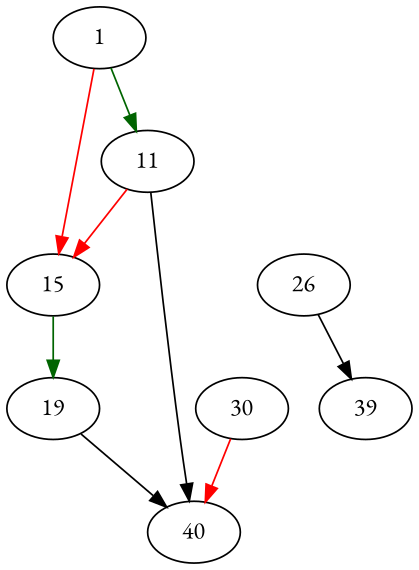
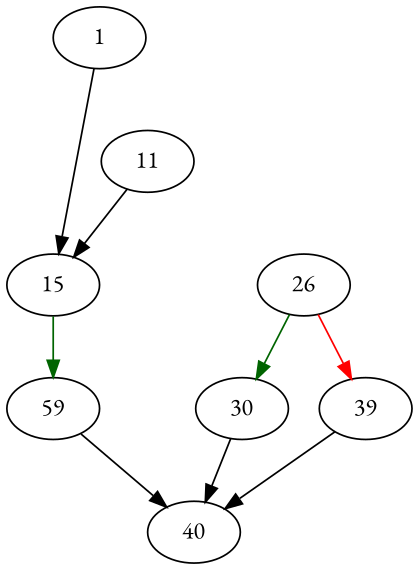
(120, 92) -> none
(78, 153) -> (78, 153)
(106, 216) -> (106, 216)
(167, 339) -> (287, 465)
none -> (277, 339)
(331, 339) -> (331, 339)
(53, 409) -> (53, 409)
(221, 462) -> (221, 462)
